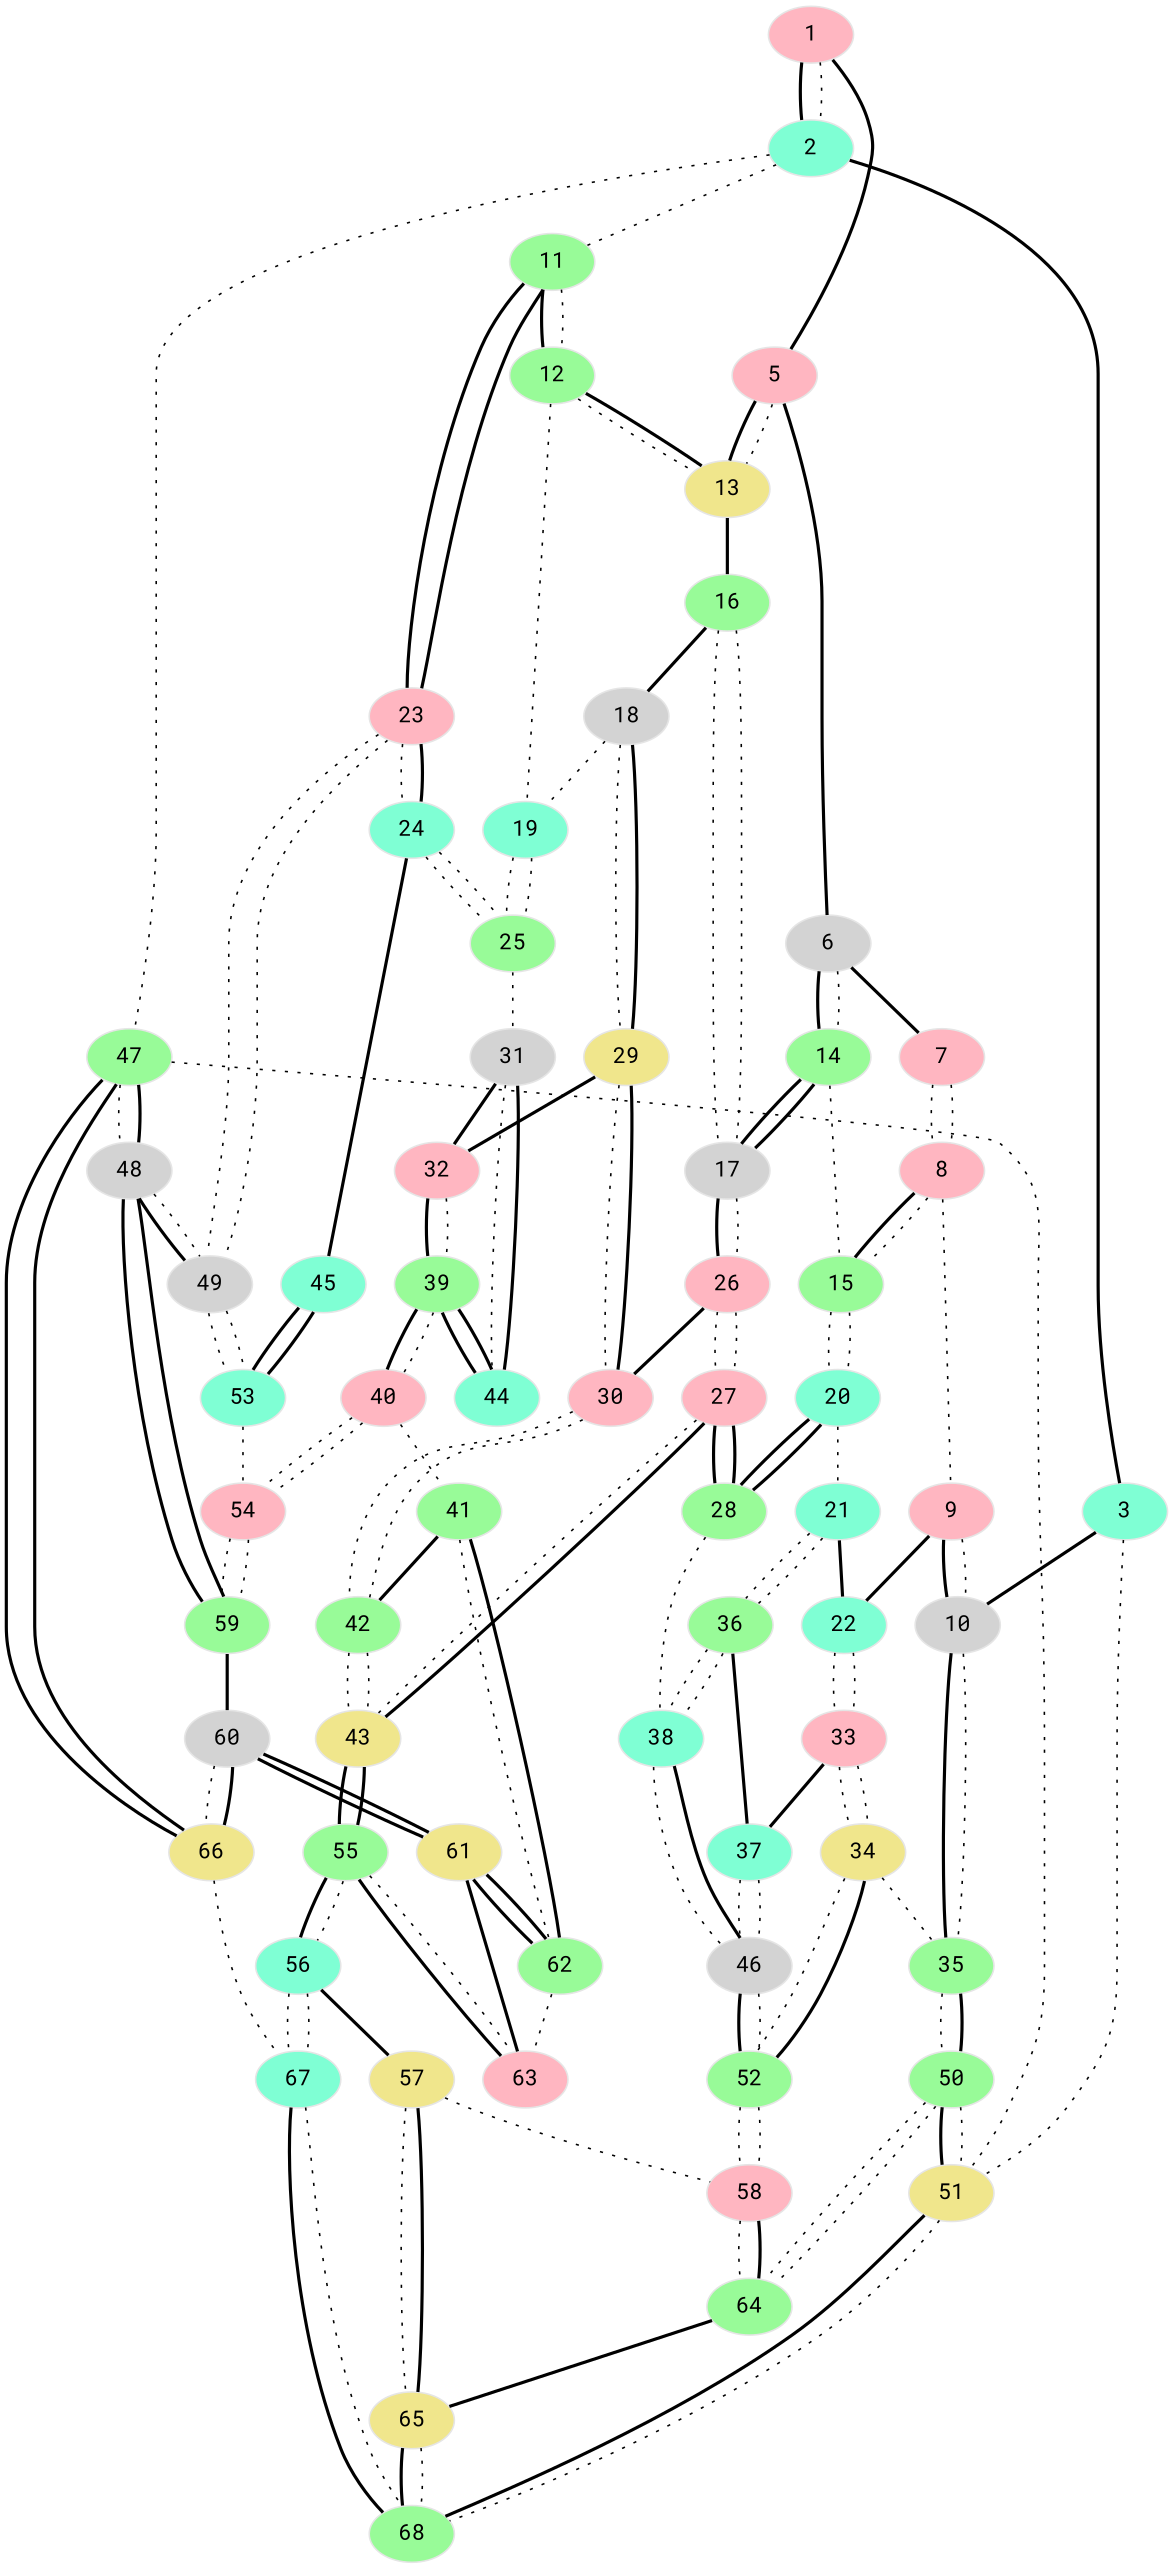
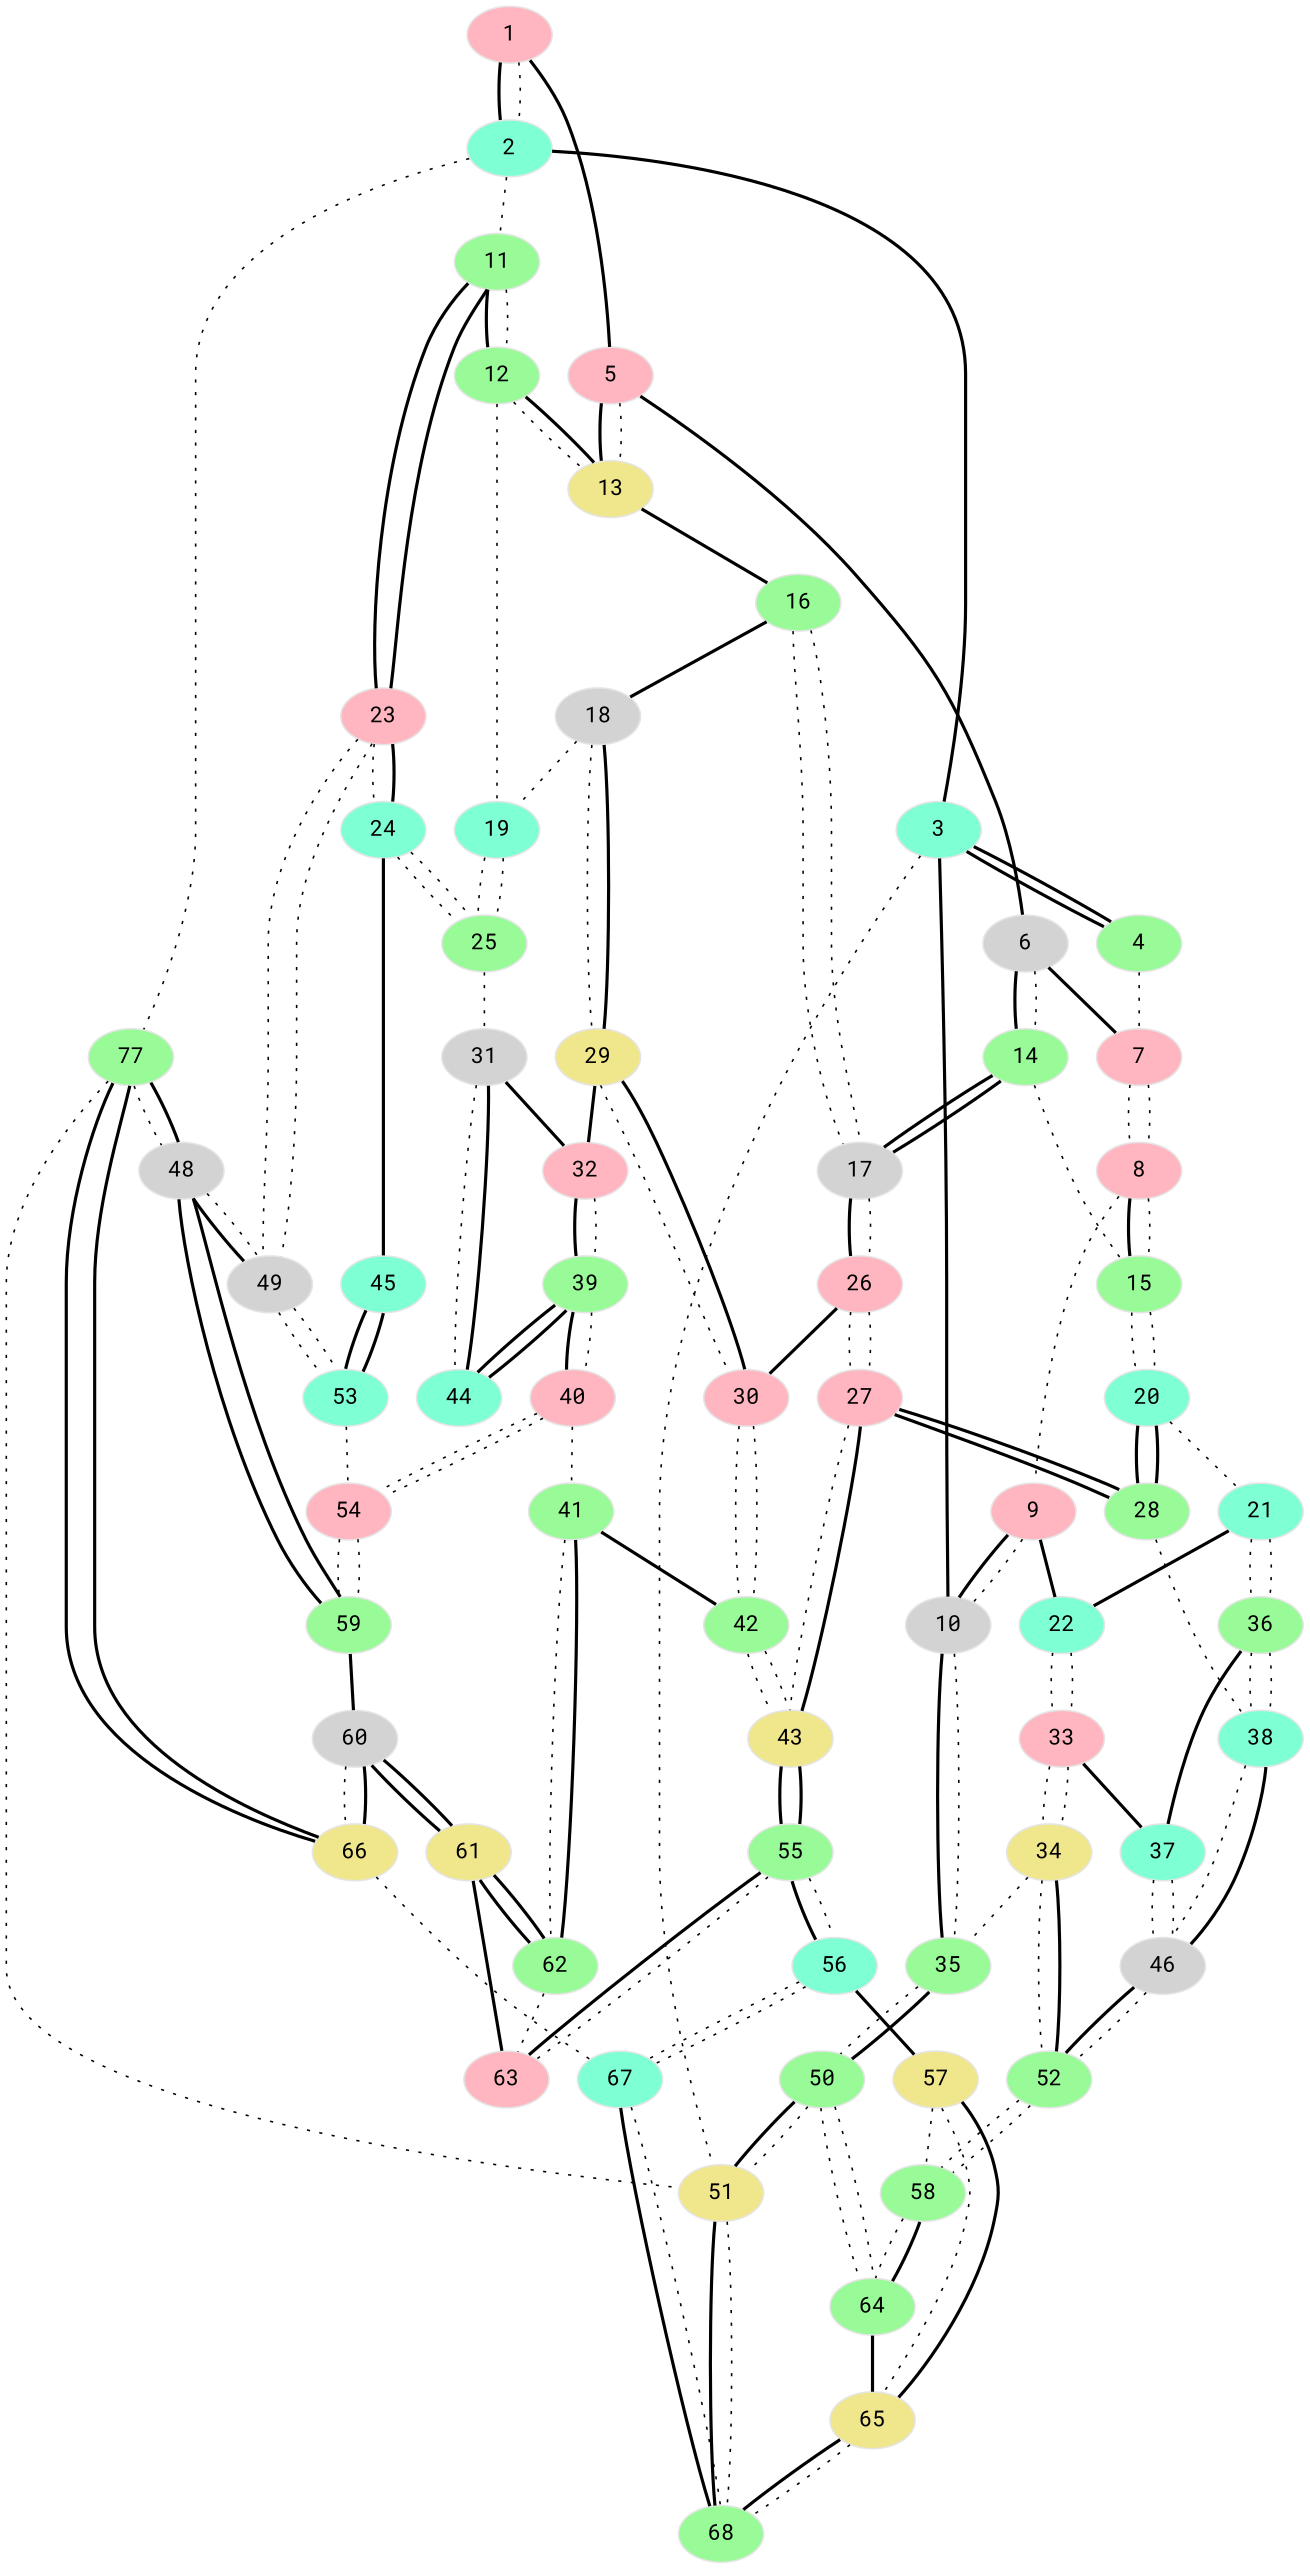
none -> (1139, 944)
(129, 1057) -> (131, 1057)
(749, 2193) -> (923, 2193)
